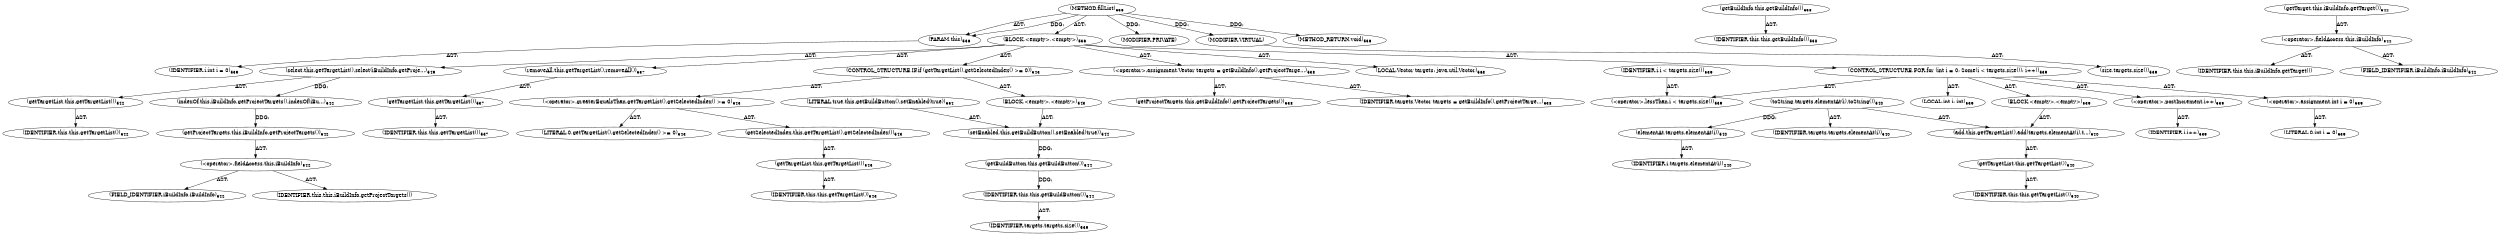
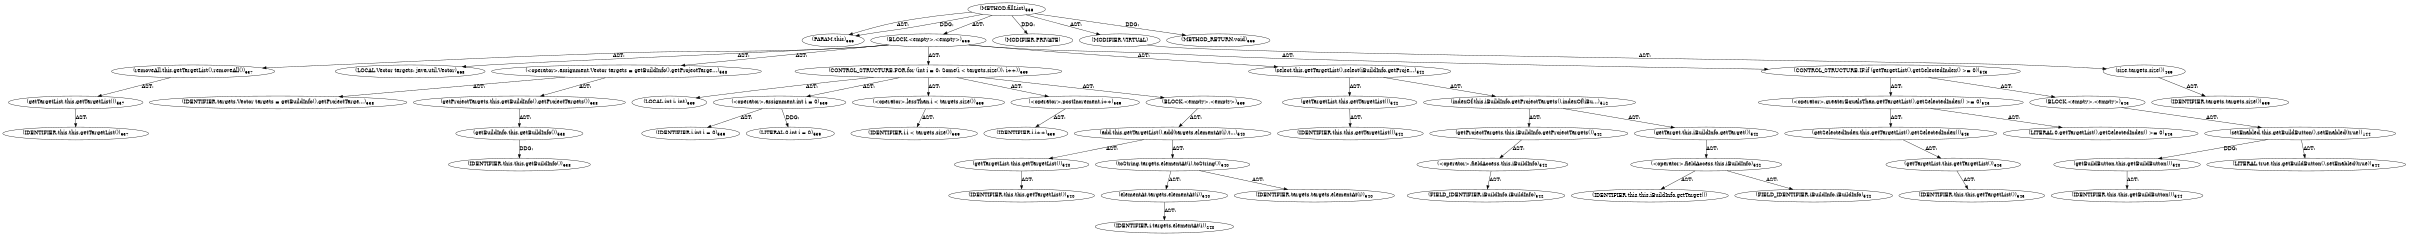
(1183, 25) -> (1077, 25)
(1773, 25) -> (527, 149)
(580, 48) -> (737, 117)
(431, 71) -> (1420, 71)
(2153, 71) -> (2169, 71)
(1667, 85) -> (922, 116)
(322, 87) -> (1457, 87)
(330, 102) -> (1604, 102)
(950, 102) -> (2376, 164)
none -> (519, 116)
(263, 118) -> (1536, 118)
(958, 118) -> (2303, 147)
none -> (1617, 118)
(1771, 118) -> (1176, 180)
(1924, 118) -> (1173, 147)
(2322, 118) -> (793, 118)
(1105, 133) -> (2367, 133)
(1088, 164) -> (2176, 164)
(1046, 180) -> (2134, 180)
(344, 196) -> none
(1039, 209) -> (2180, 86)
